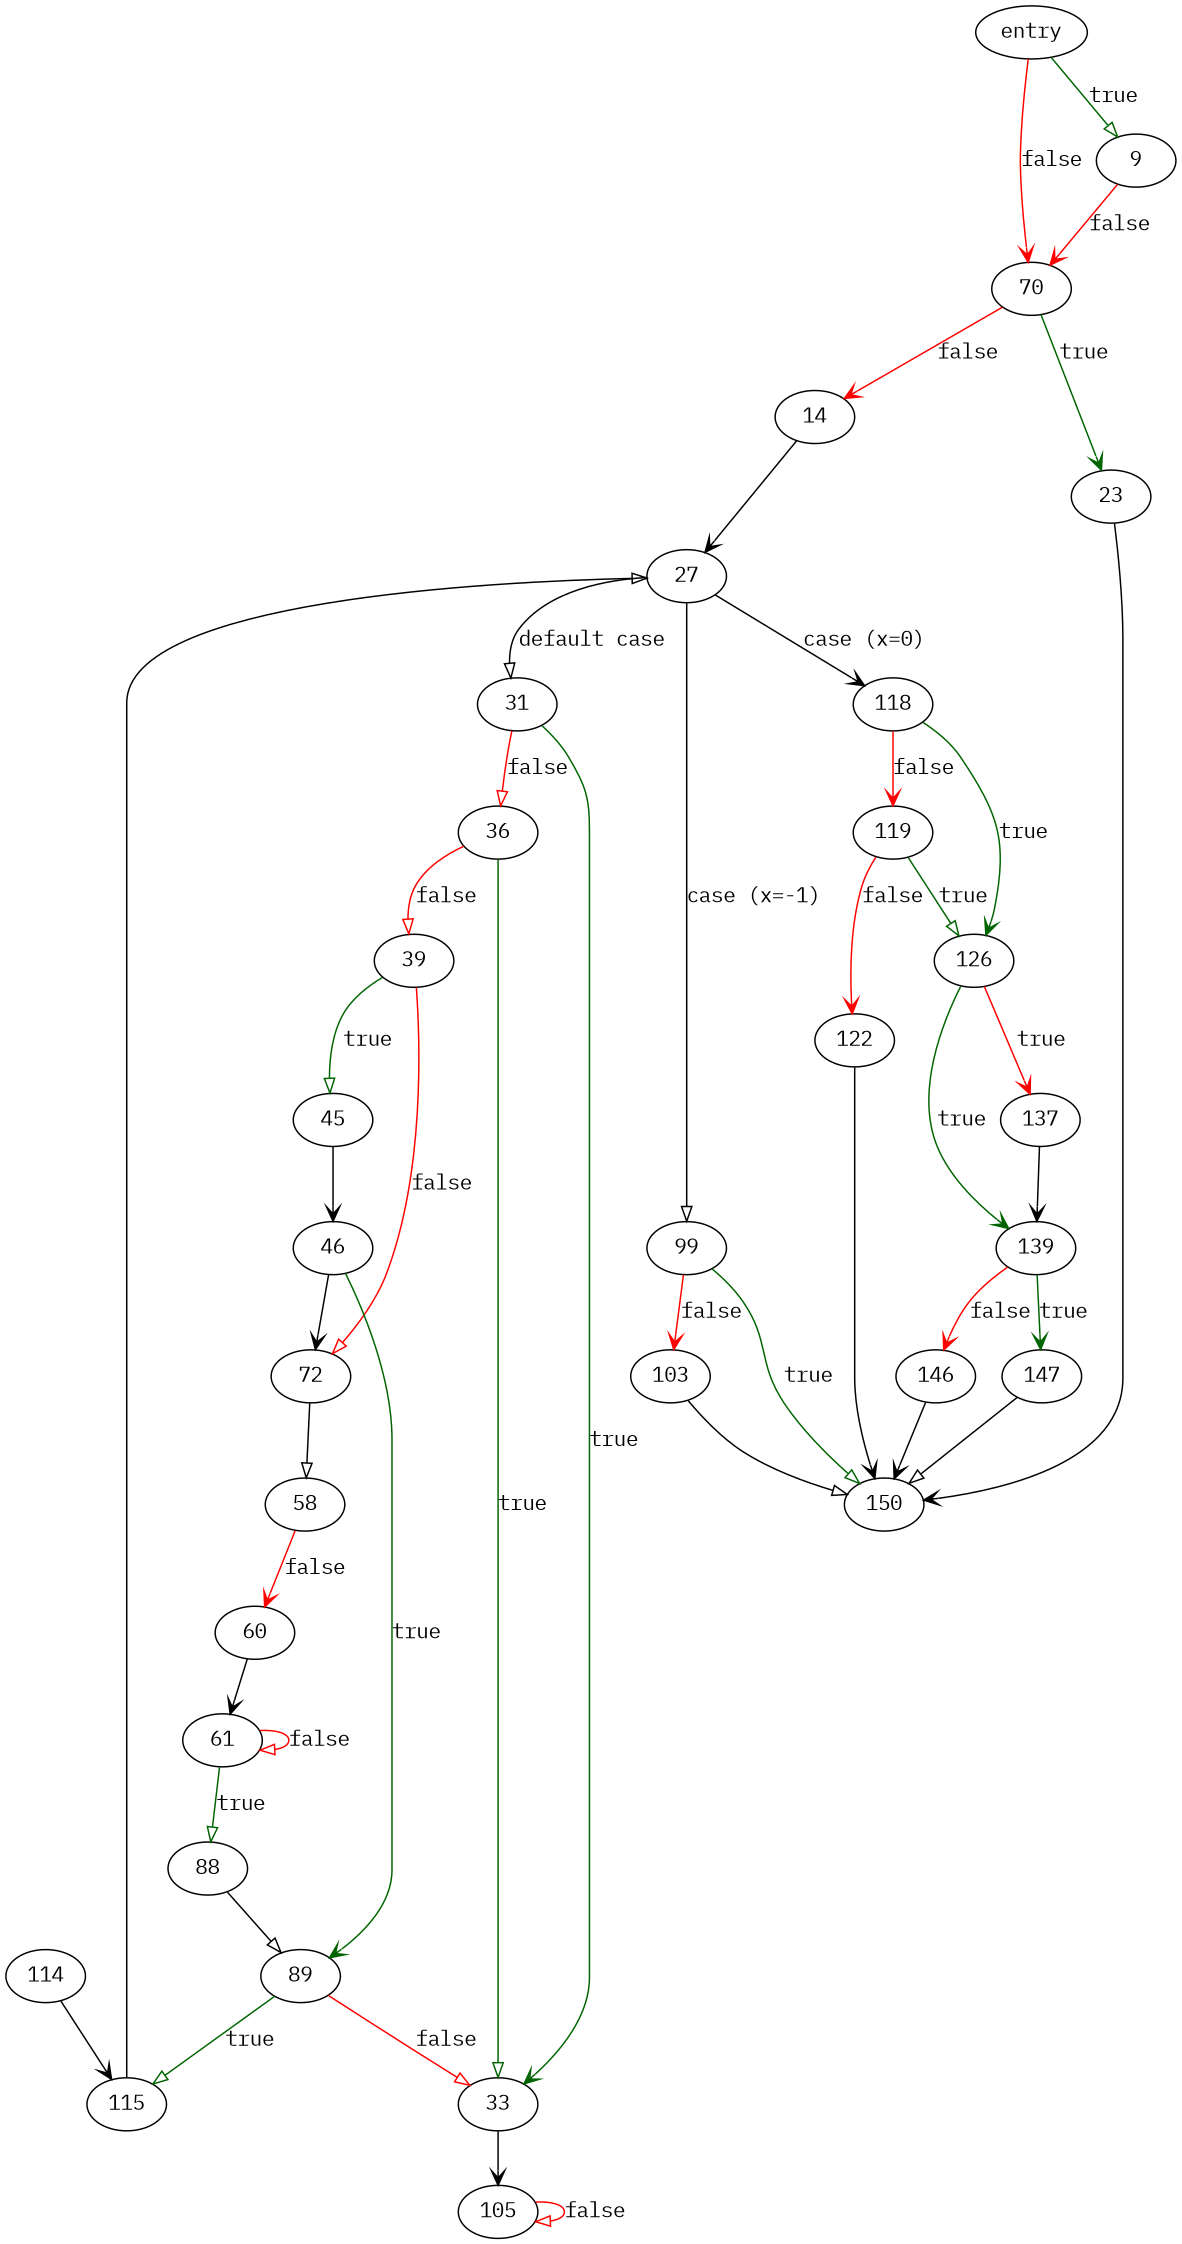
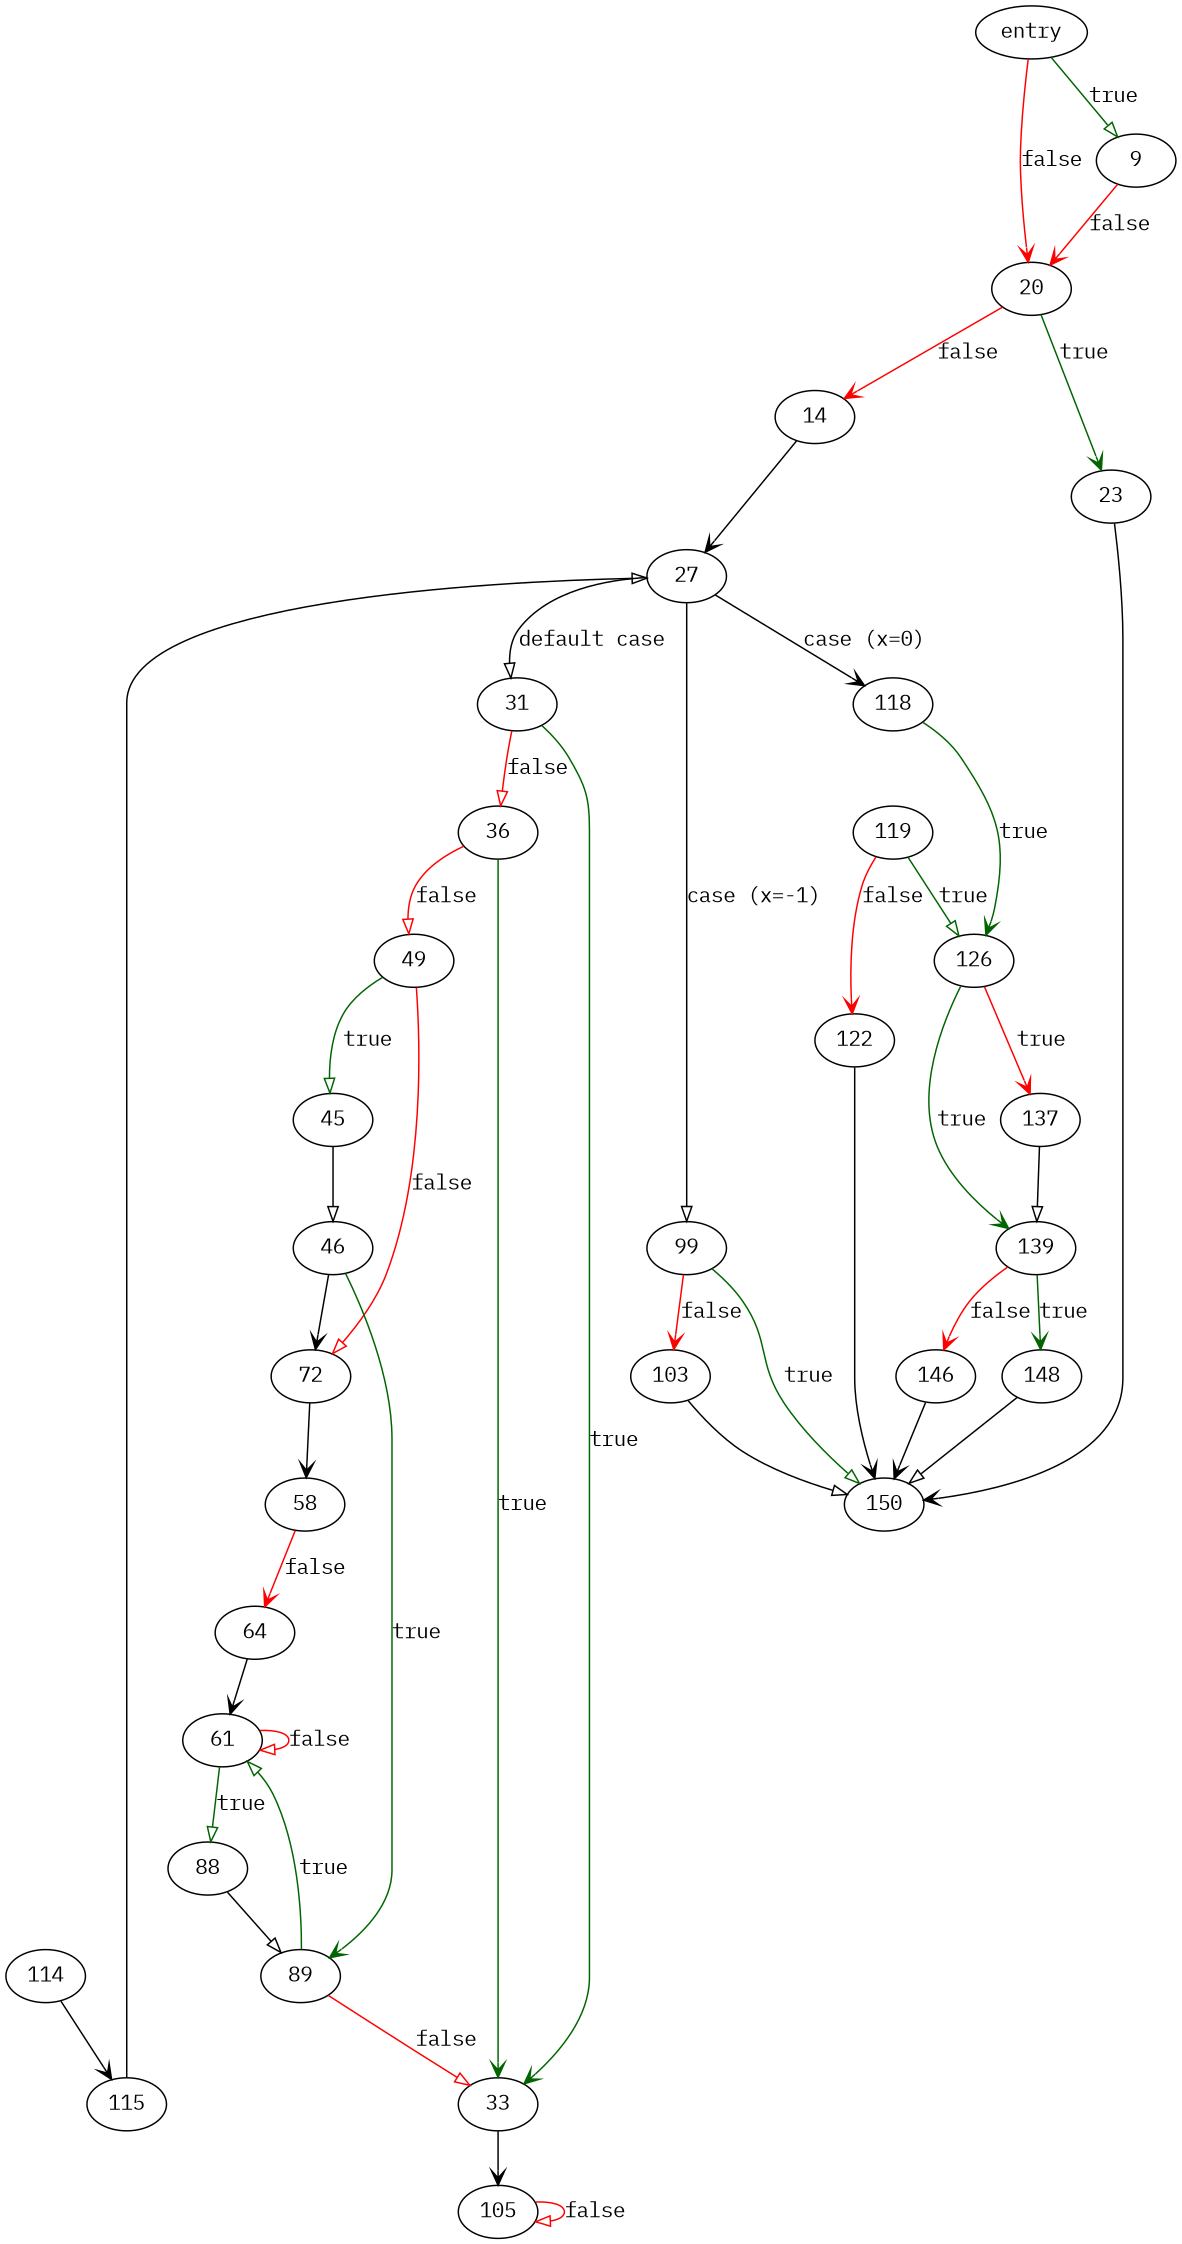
(1032, 289) -> (1032, 289)
(893, 761) -> none
(414, 961) -> (414, 961)
(333, 1177) -> (333, 1177)
(1038, 1177) -> (1038, 1177)
(1042, 1376) -> (1042, 1376)
(308, 1433) -> (308, 1433)
(498, 1461) -> (498, 1461)
(255, 1633) -> (255, 1633)
(220, 2036) -> (293, 1857)
